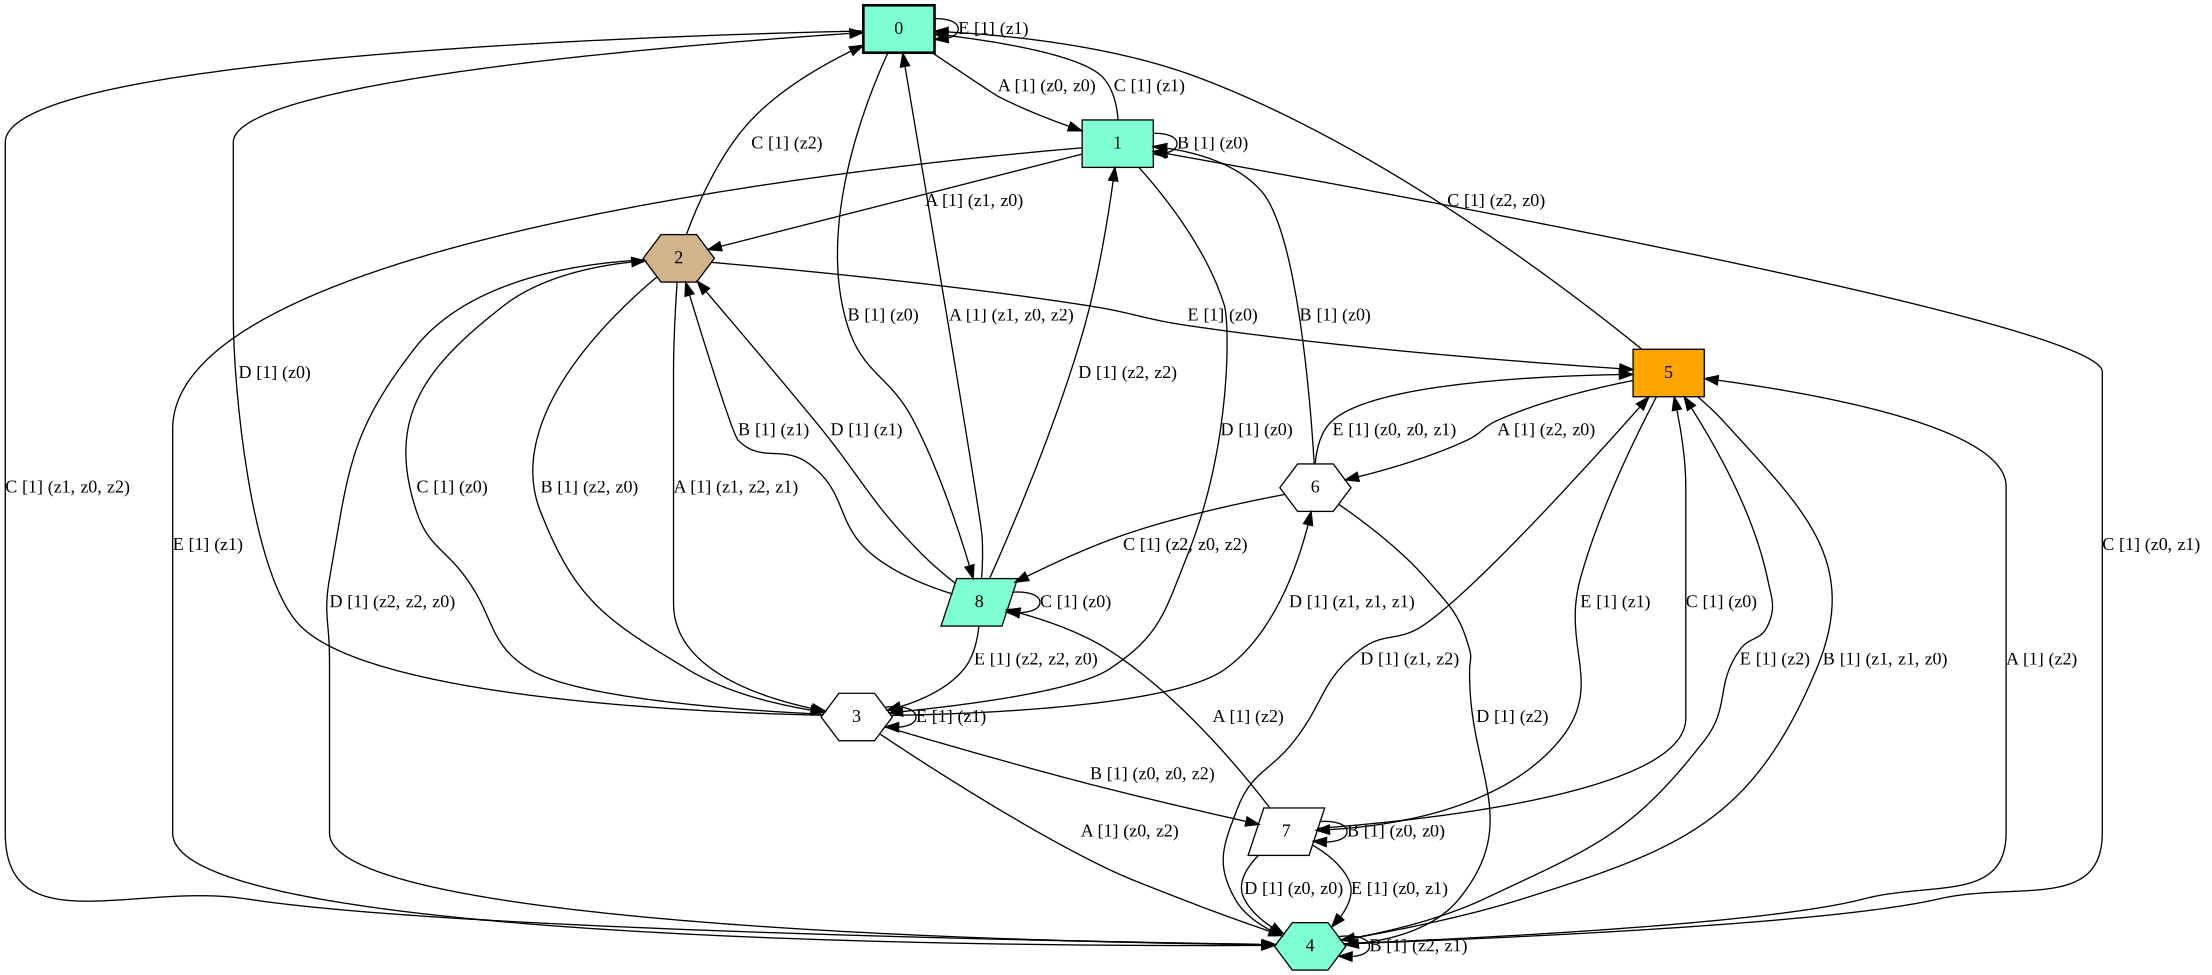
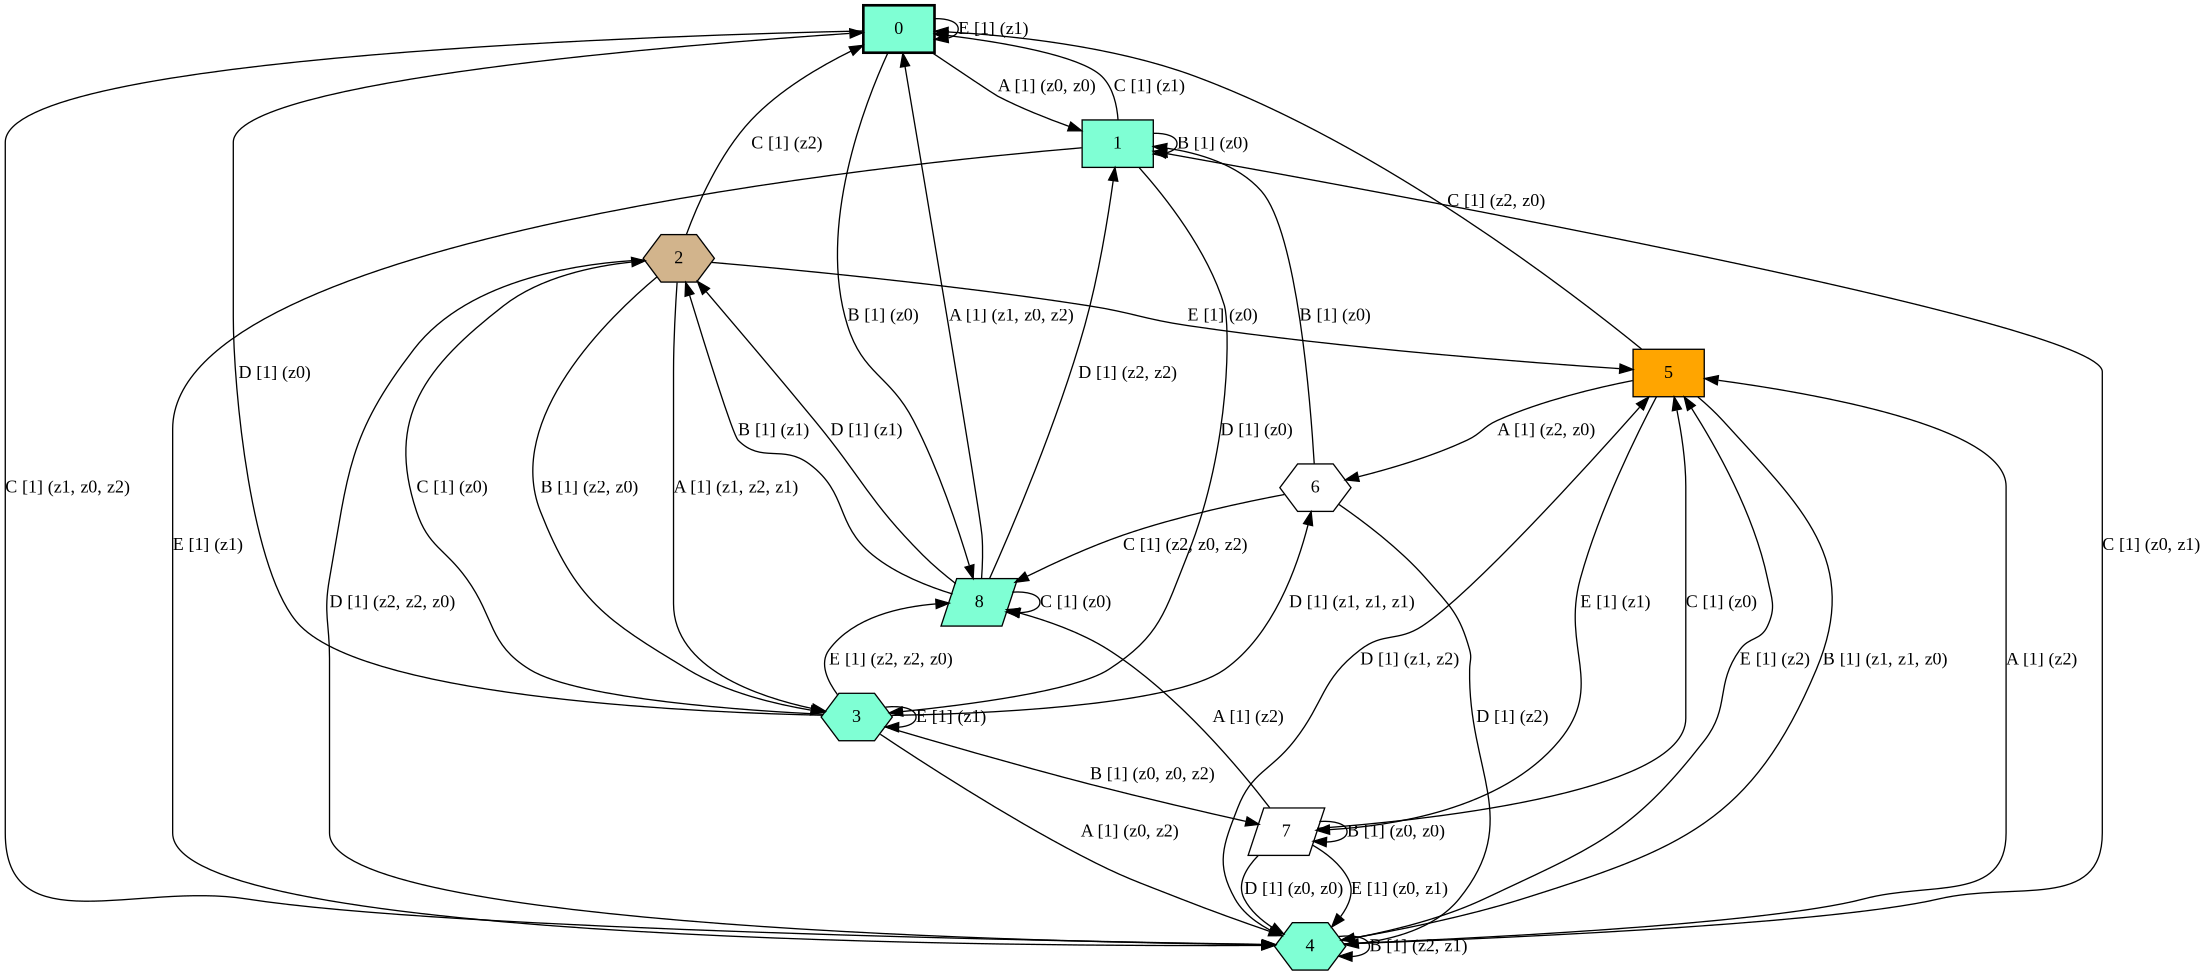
(901, 200) -> none
(1449, 386) -> none
(954, 679) -> (855, 627)
(857, 717) -> (857, 717)
